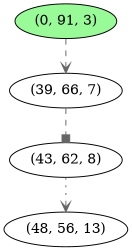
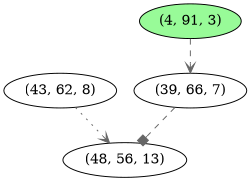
(66, 21) -> (190, 21)
(66, 121) -> (161, 122)
